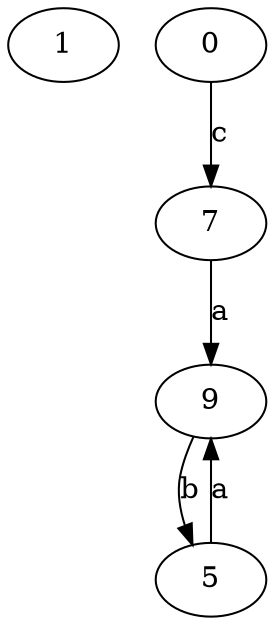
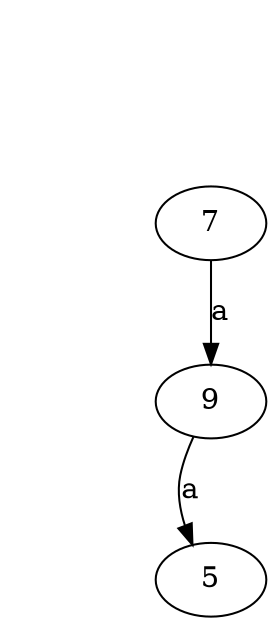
(64, 45) -> none
(211, 45) -> none
(191, 491) -> (191, 491)
(211, 501) -> none
